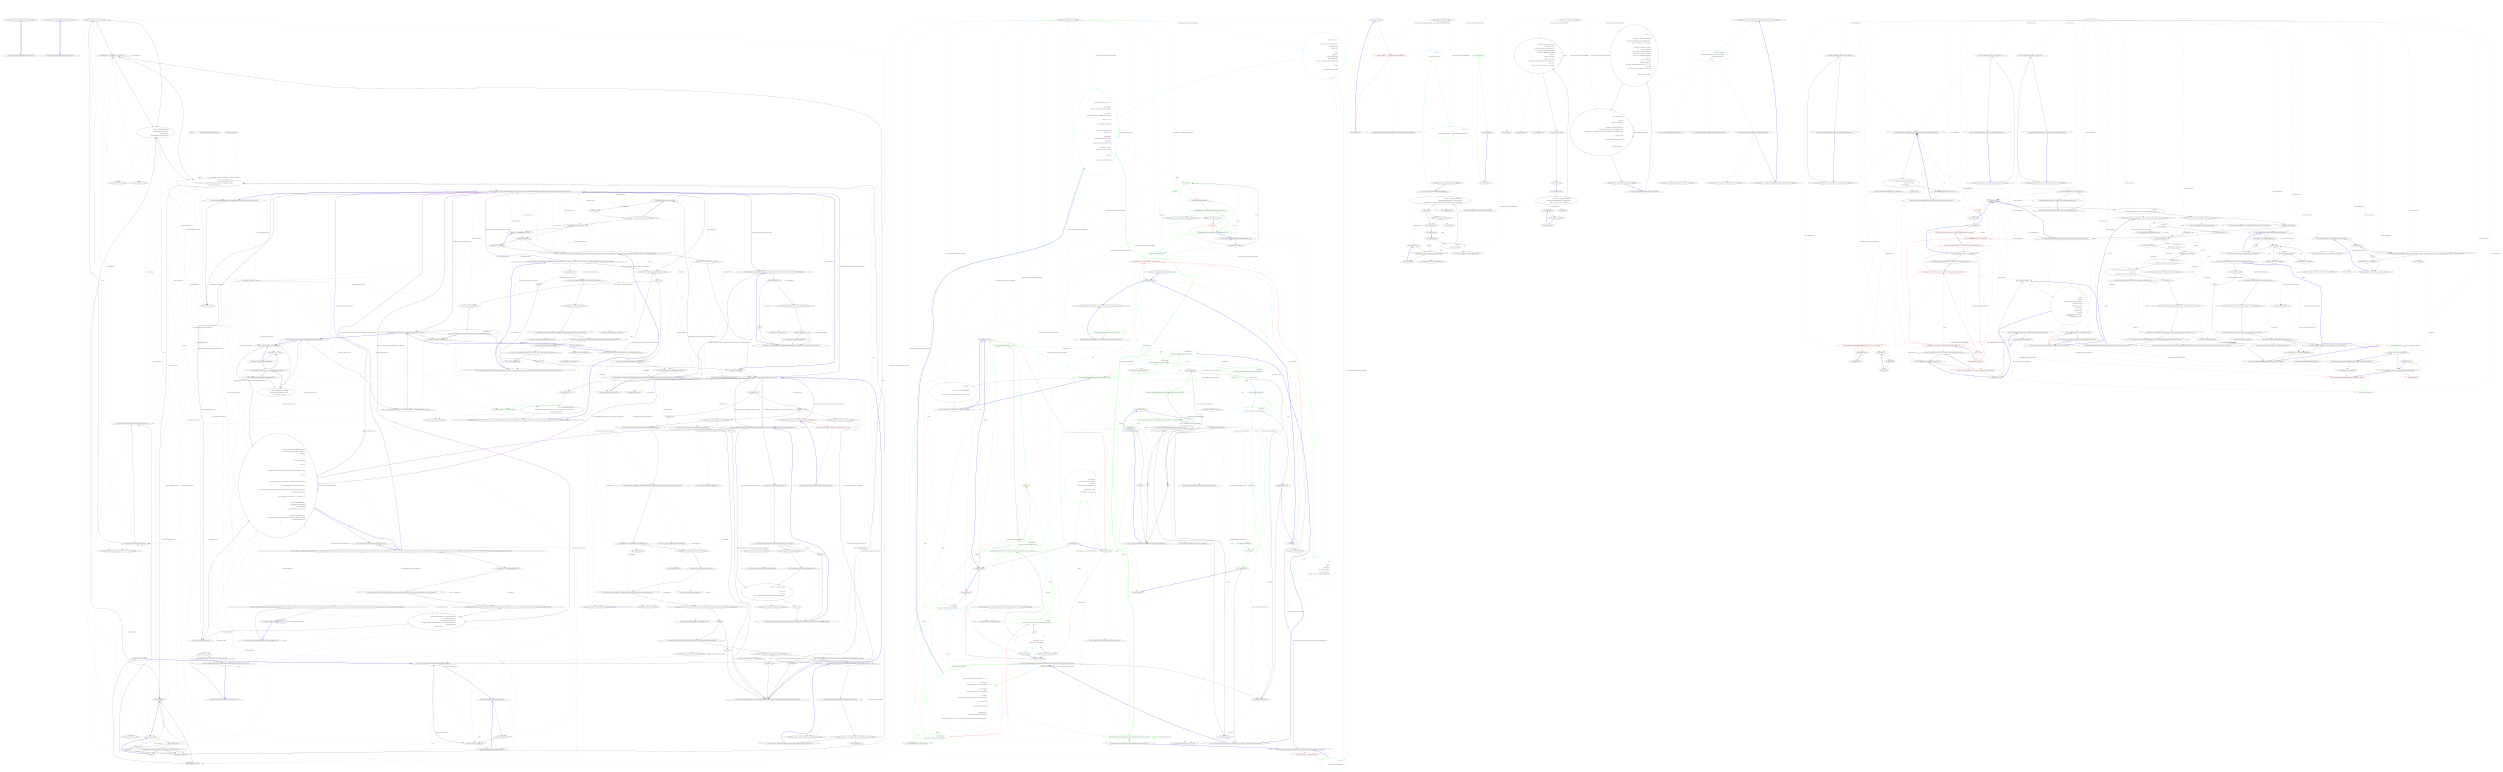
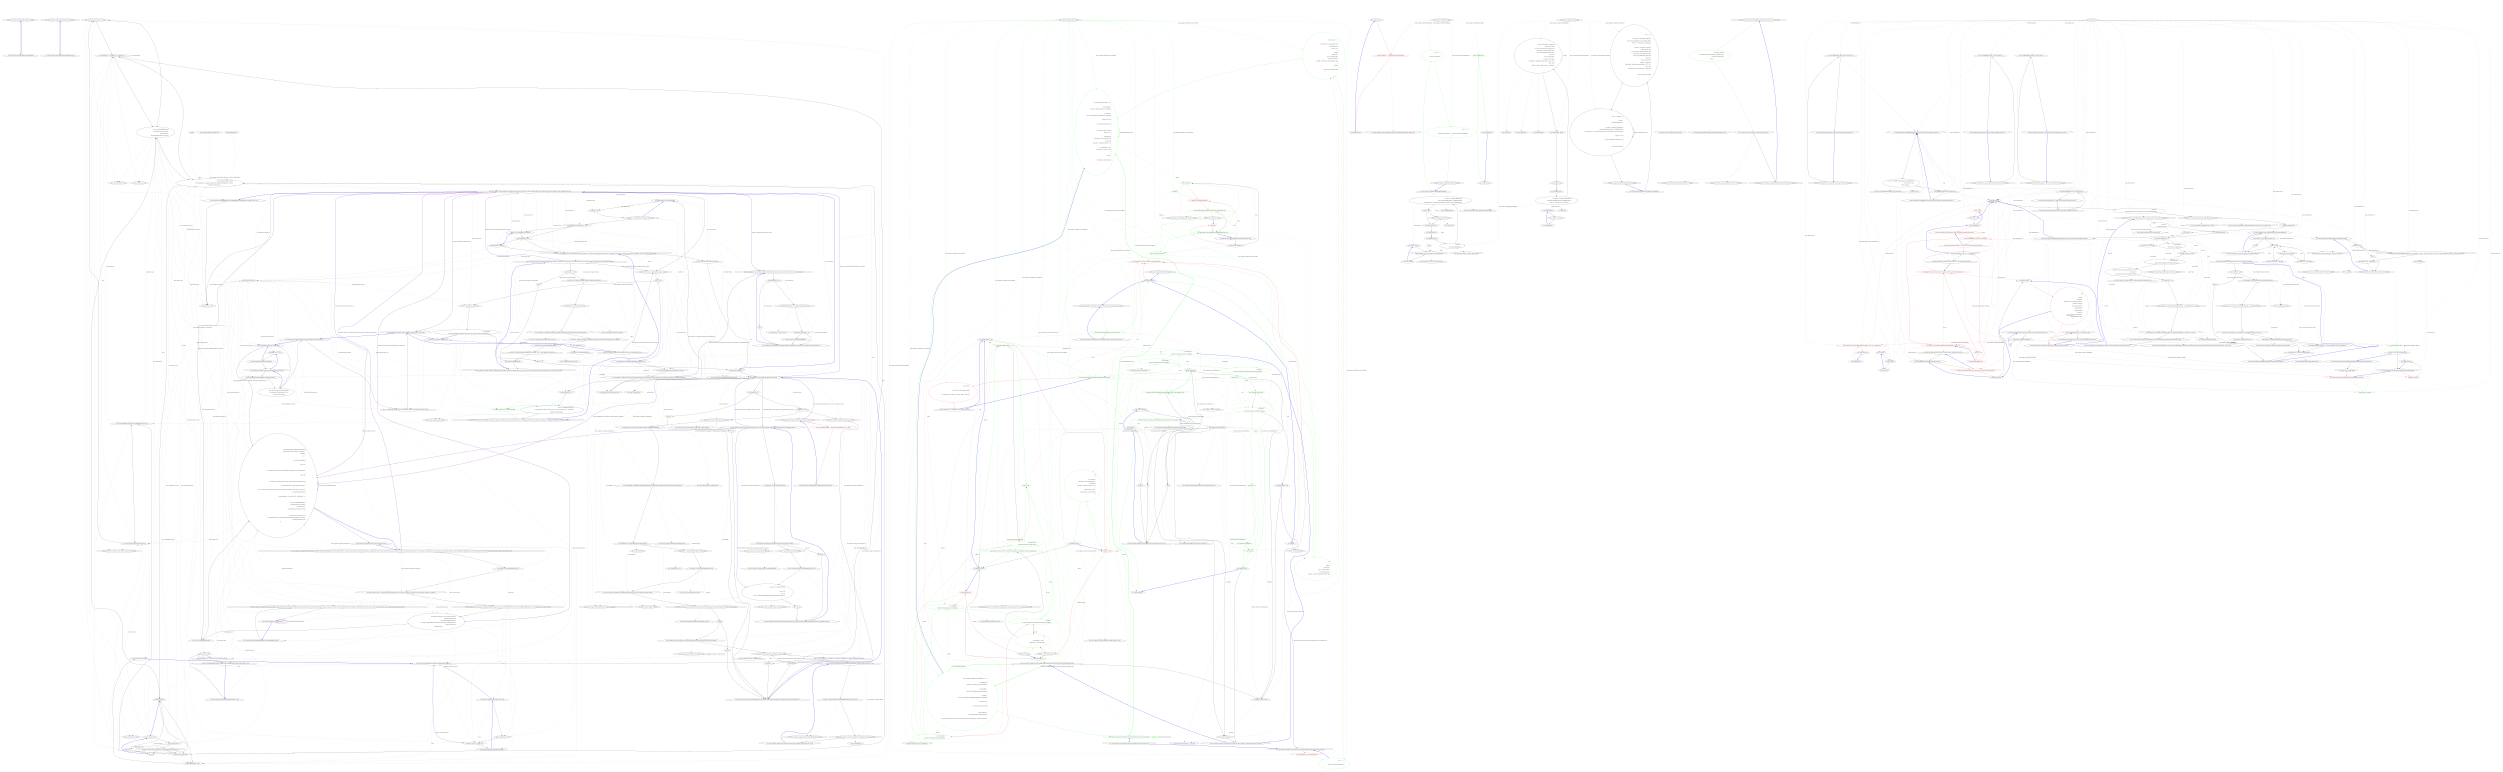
(2381, 60) -> (2282, 215)
